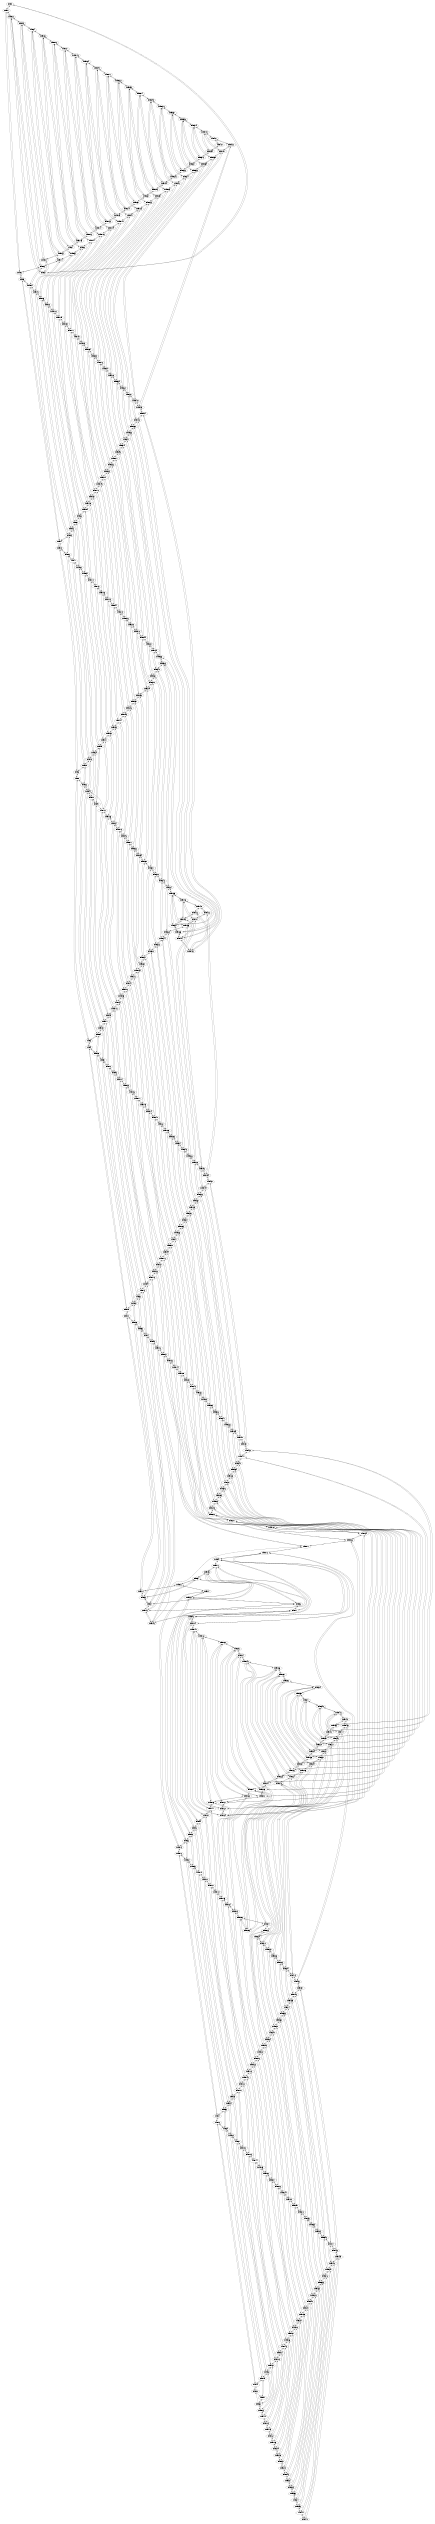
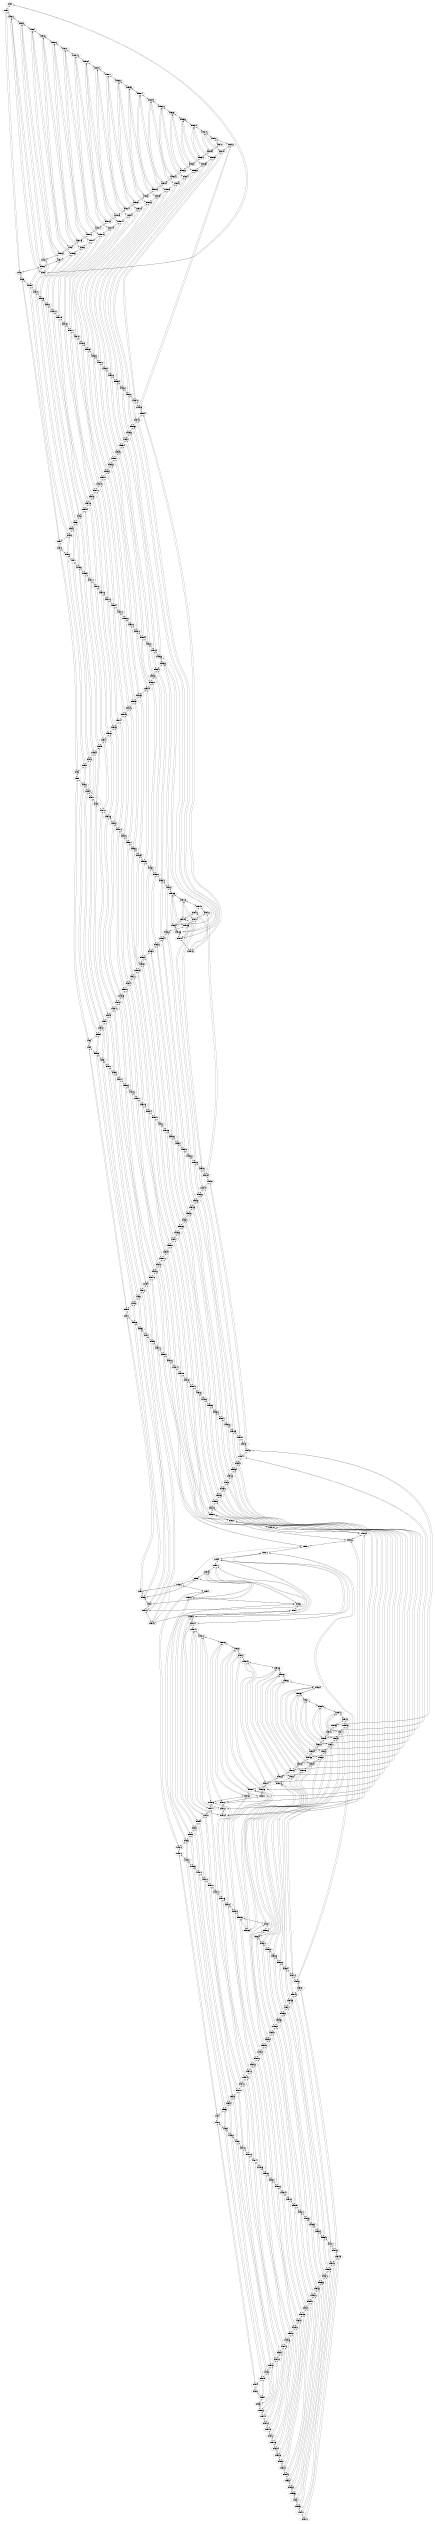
(257, 2398) -> (260, 2395)
